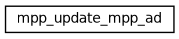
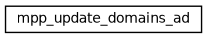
(90, 19) -> (104, 19)
